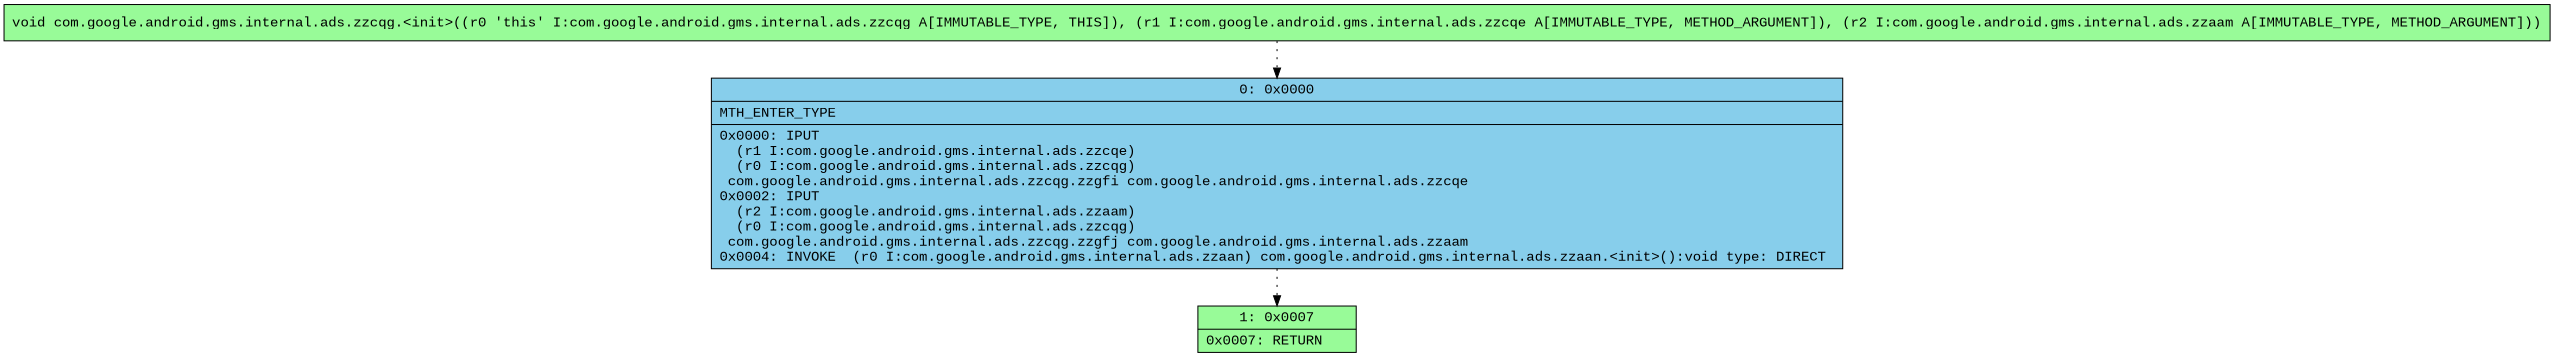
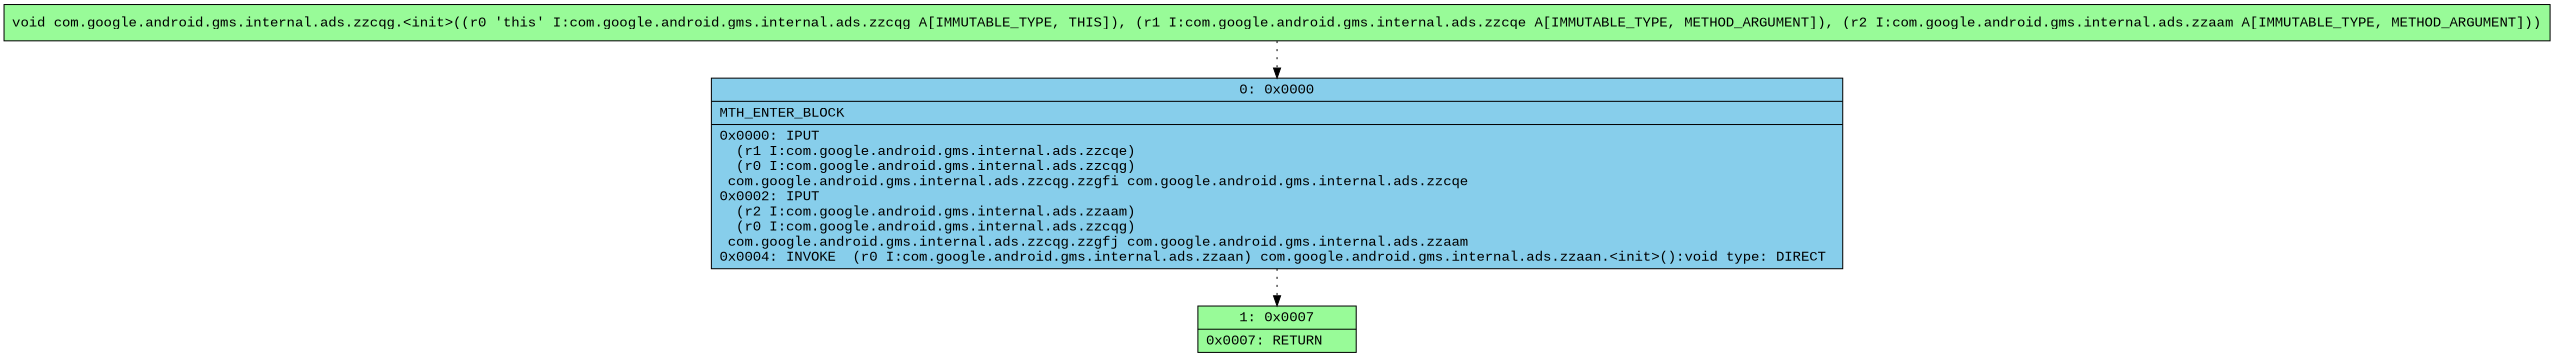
(778, 112) -> (782, 112)
